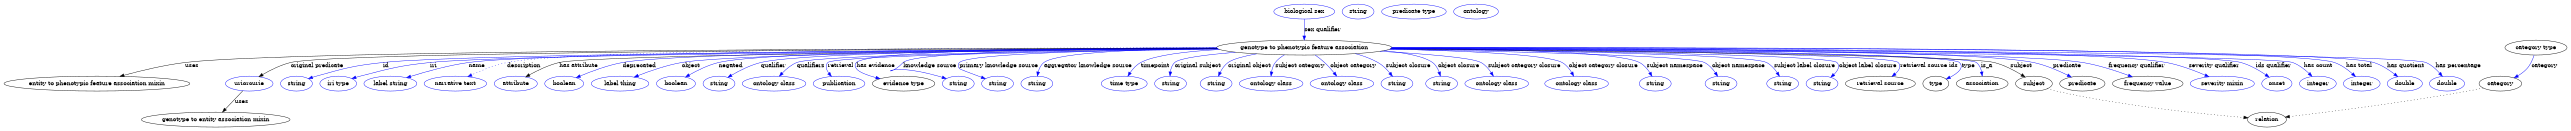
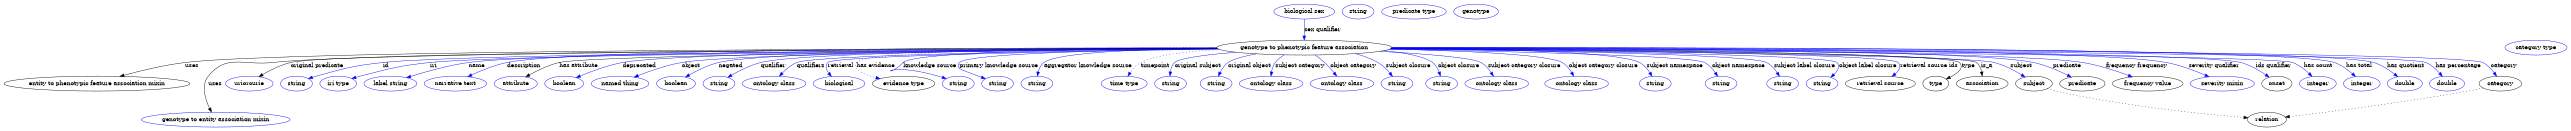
(1476, 12) -> (1476, 12)
(2536, 48) -> (2536, 48)
(843, 50) -> (843, 50)
(1022, 50) -> (1022, 50)
(1686, 51) -> (1686, 51)
(1689, 52) -> (1689, 52)
(1708, 53) -> (1708, 53)
(1172, 54) -> (1172, 54)
(2137, 66) -> (2137, 66)
(2528, 67) -> (1945, 51)
(620, 84) -> (620, 84)
(839, 84) -> (839, 84)
(2277, 84) -> (2277, 84)
(234, 100) -> (693, 52)
(216, 120) -> (216, 120)
